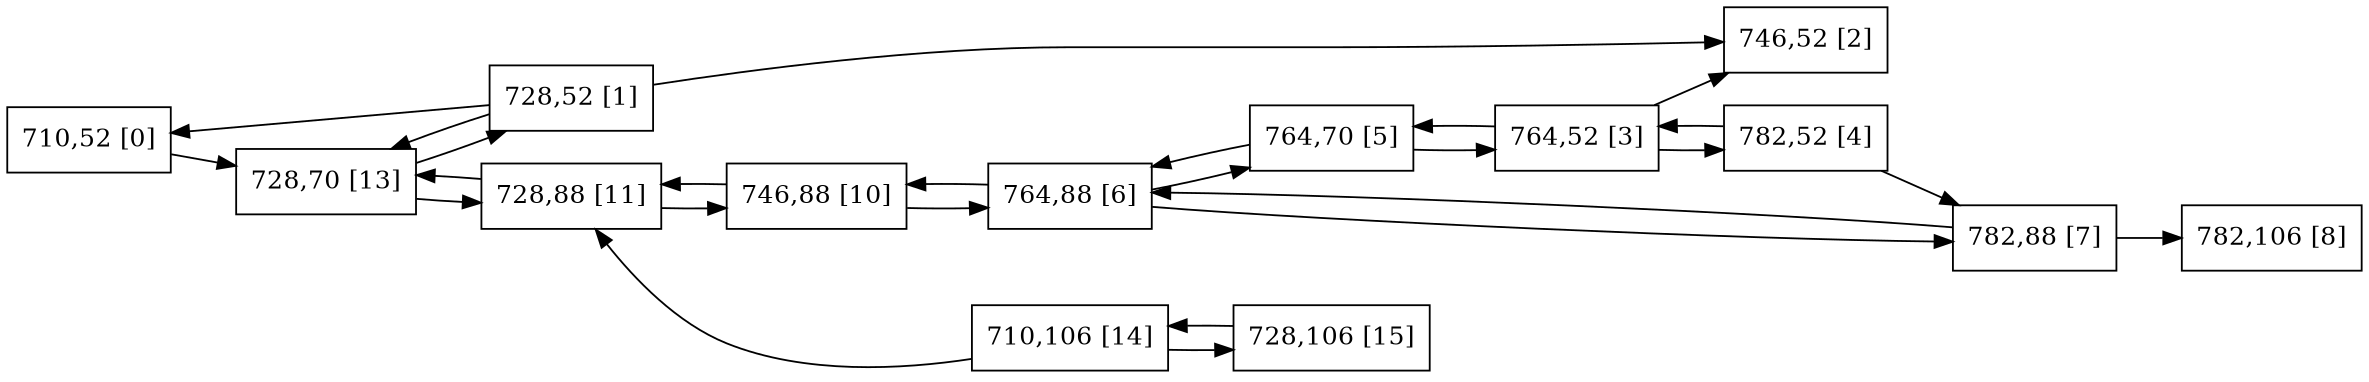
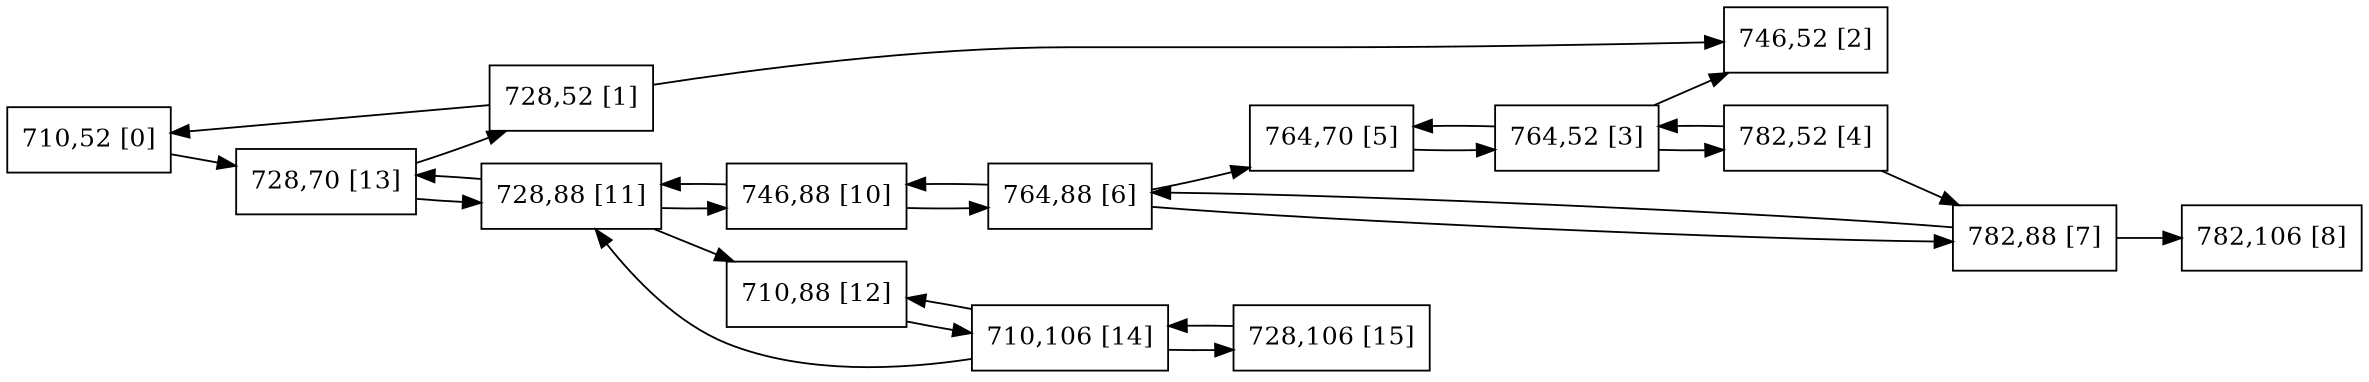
(449, 128) -> none
(1210, 153) -> none
none -> (817, 294)
